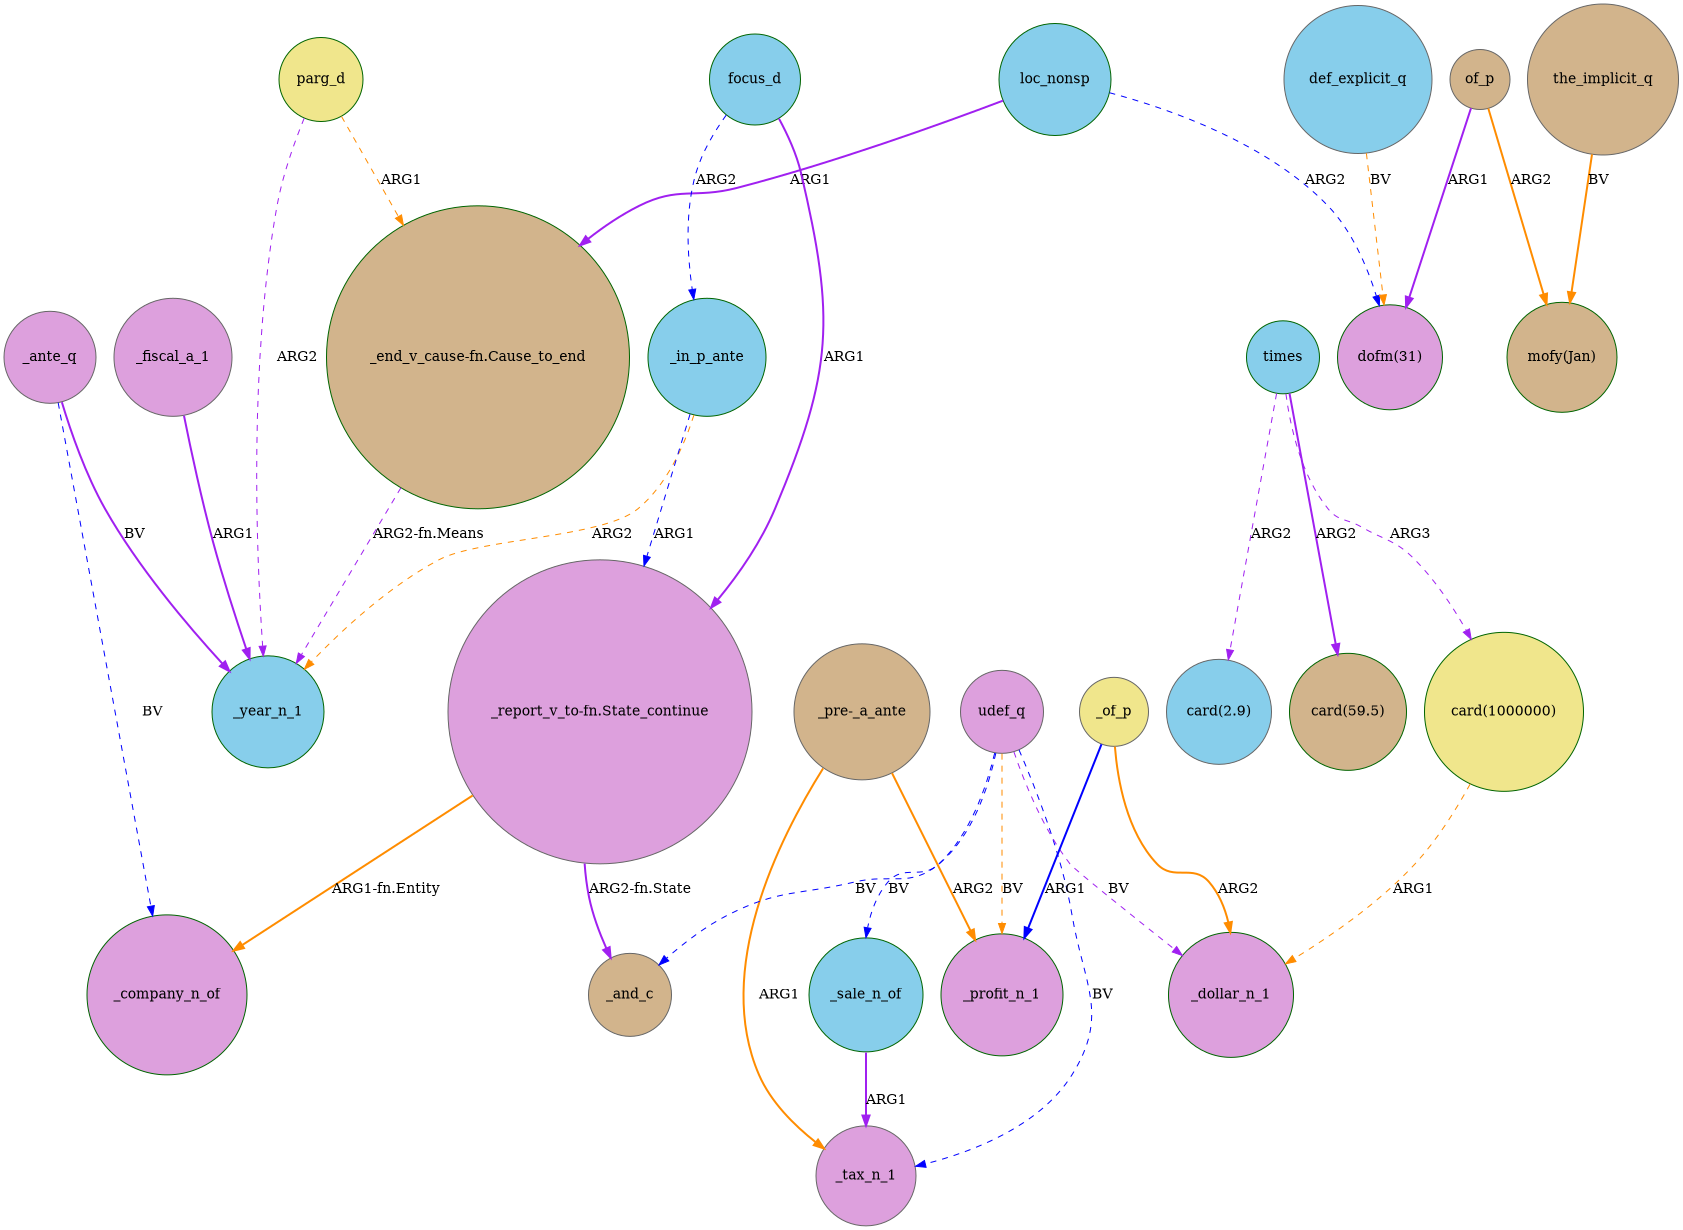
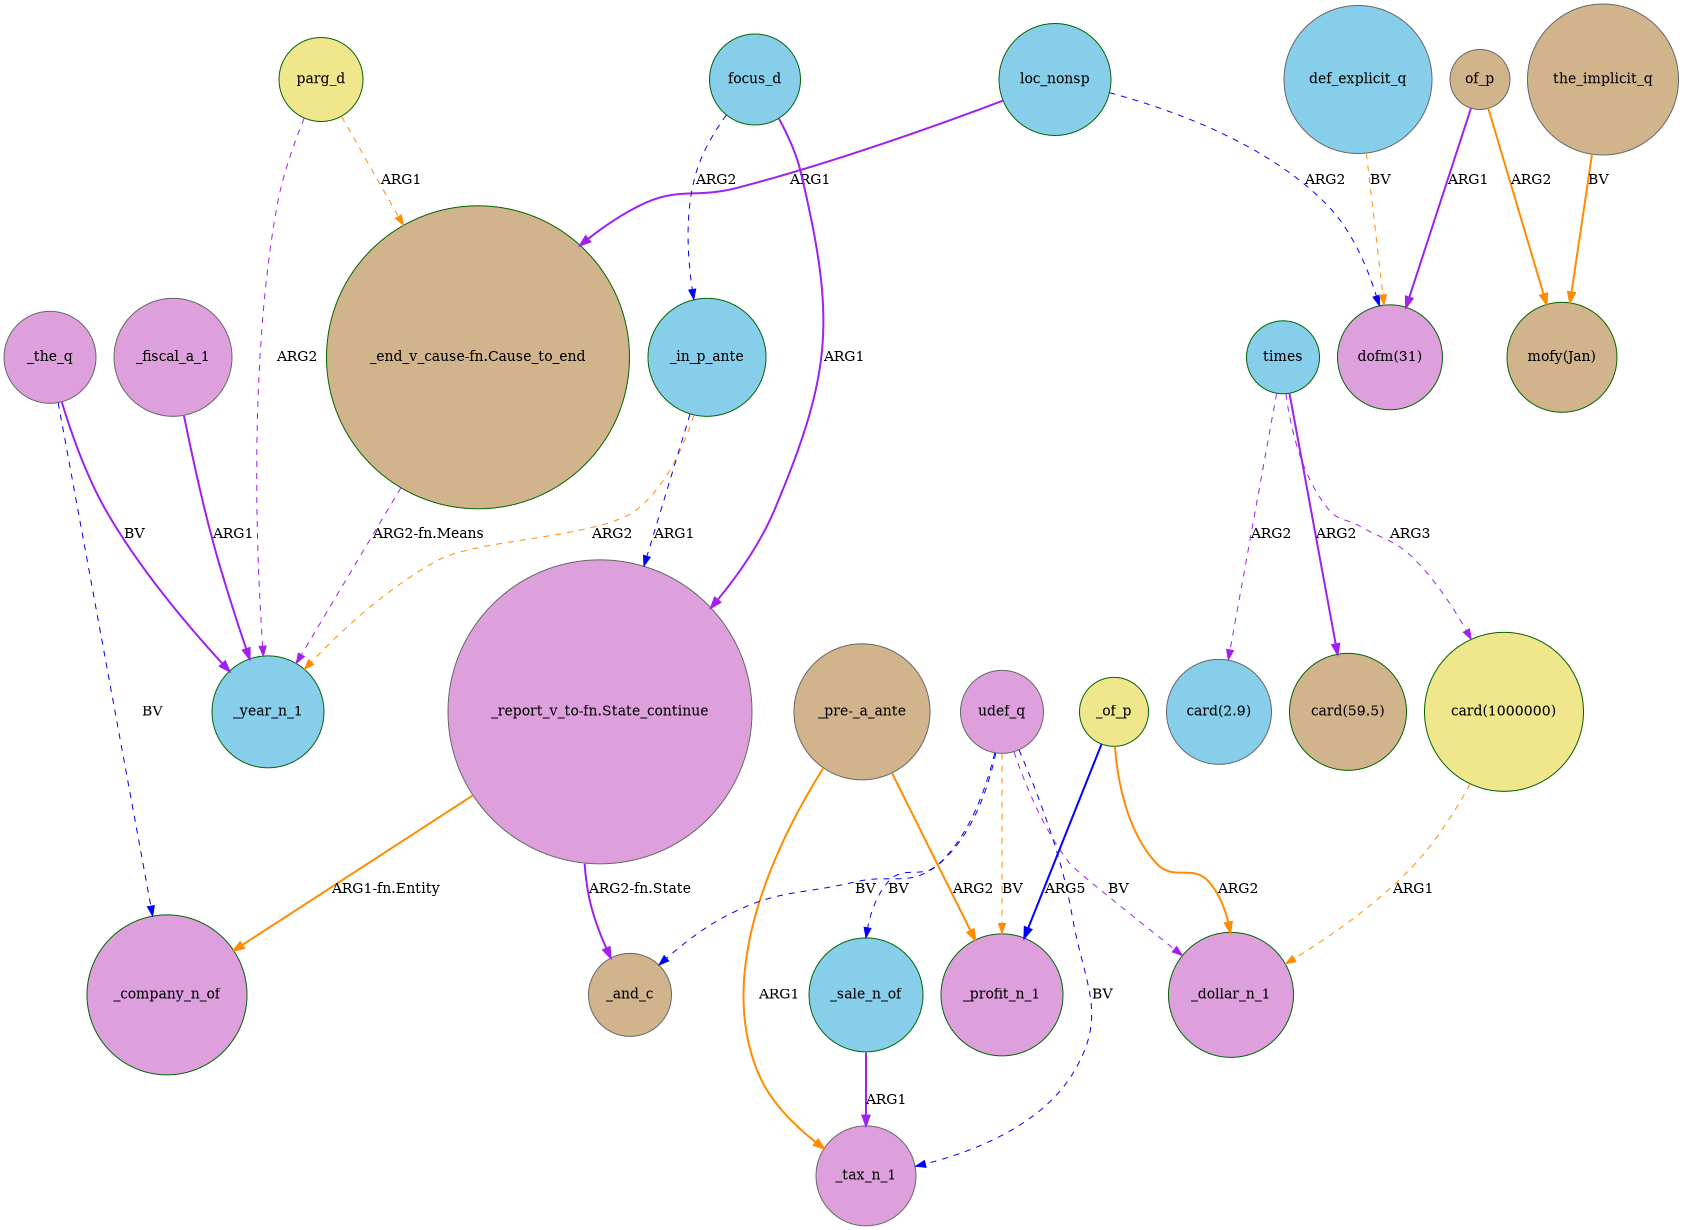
(50, 357) -> (50, 357)
(1114, 712) -> (1114, 712)
(1066, 889) -> (1066, 889)
